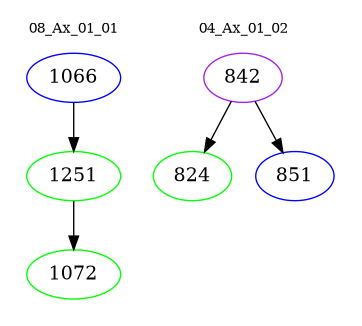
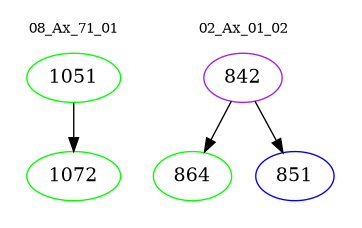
(74, 29) -> (74, 29)
(244, 29) -> (244, 29)
(74, 78) -> none
(74, 176) -> (74, 78)
(193, 176) -> (193, 176)
